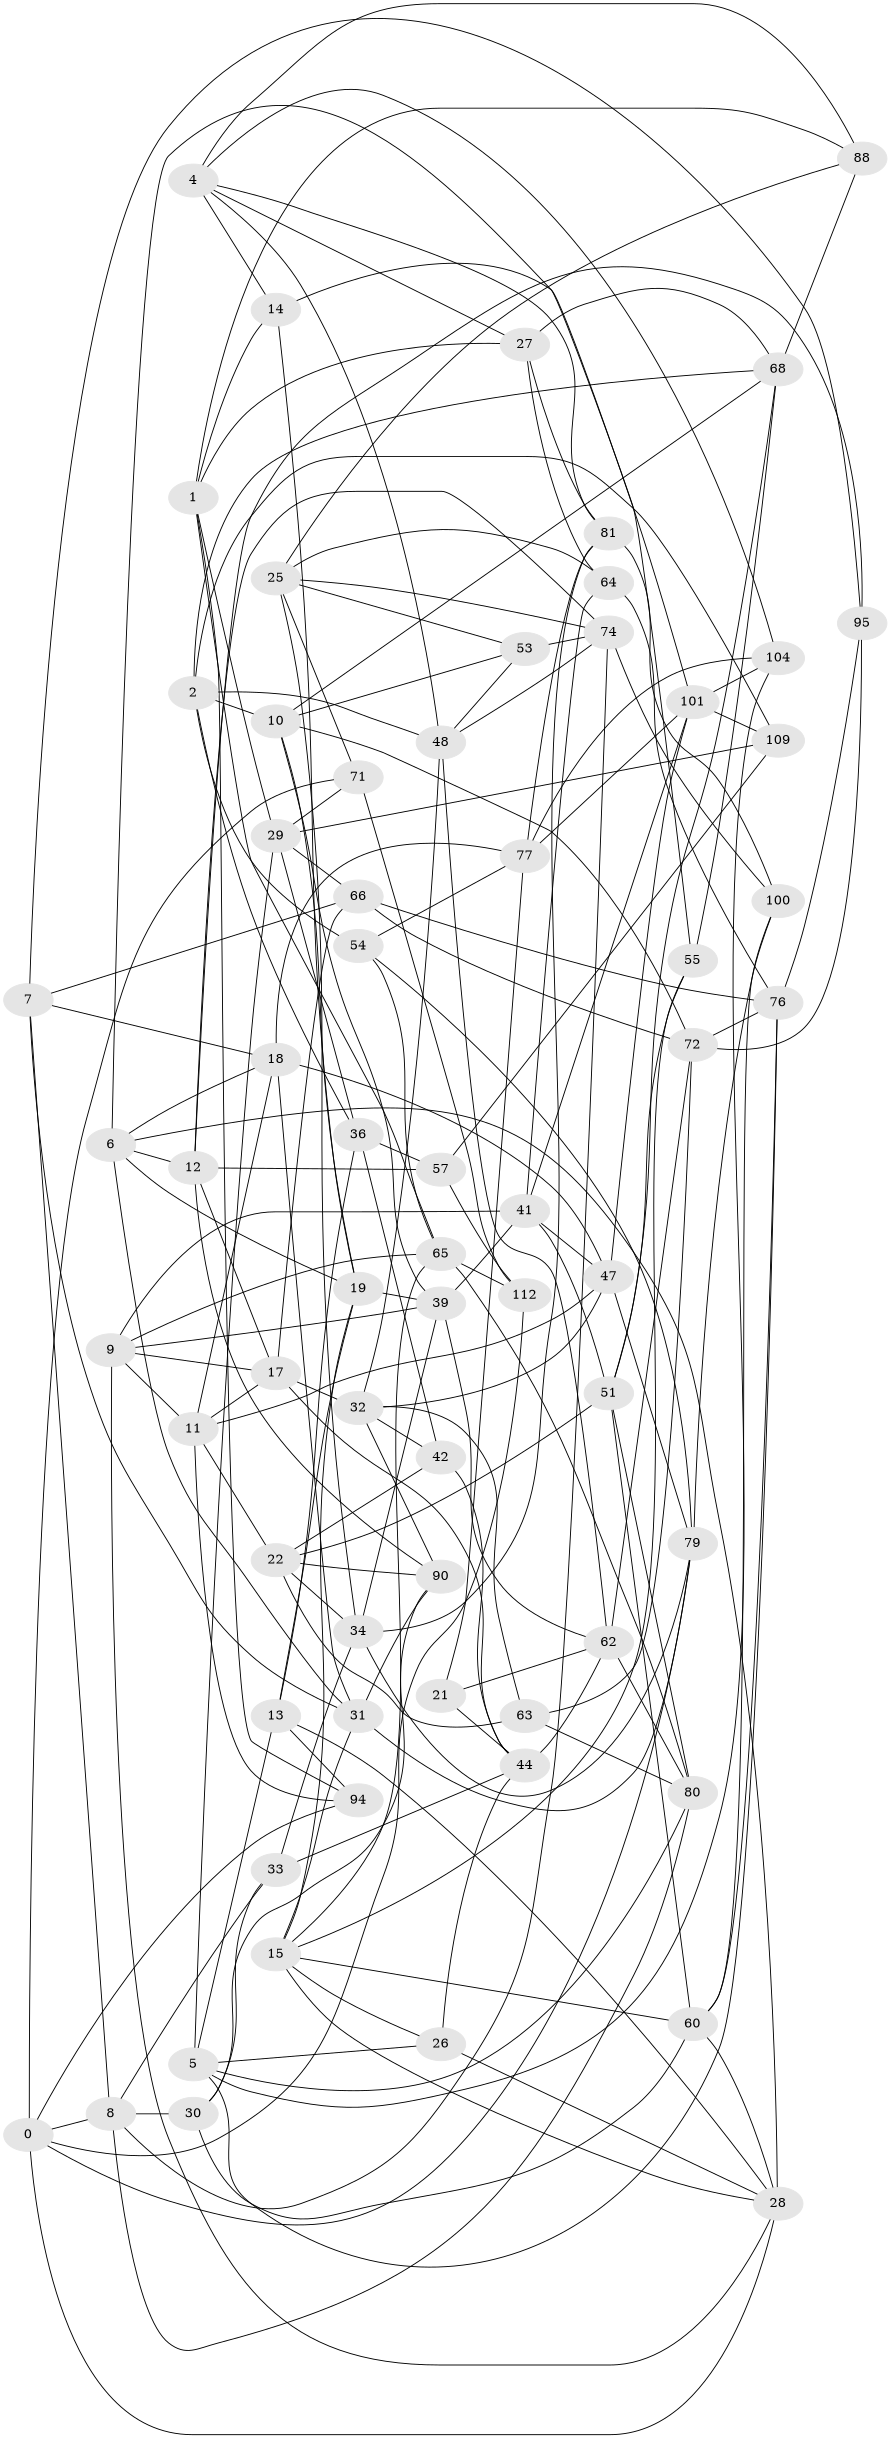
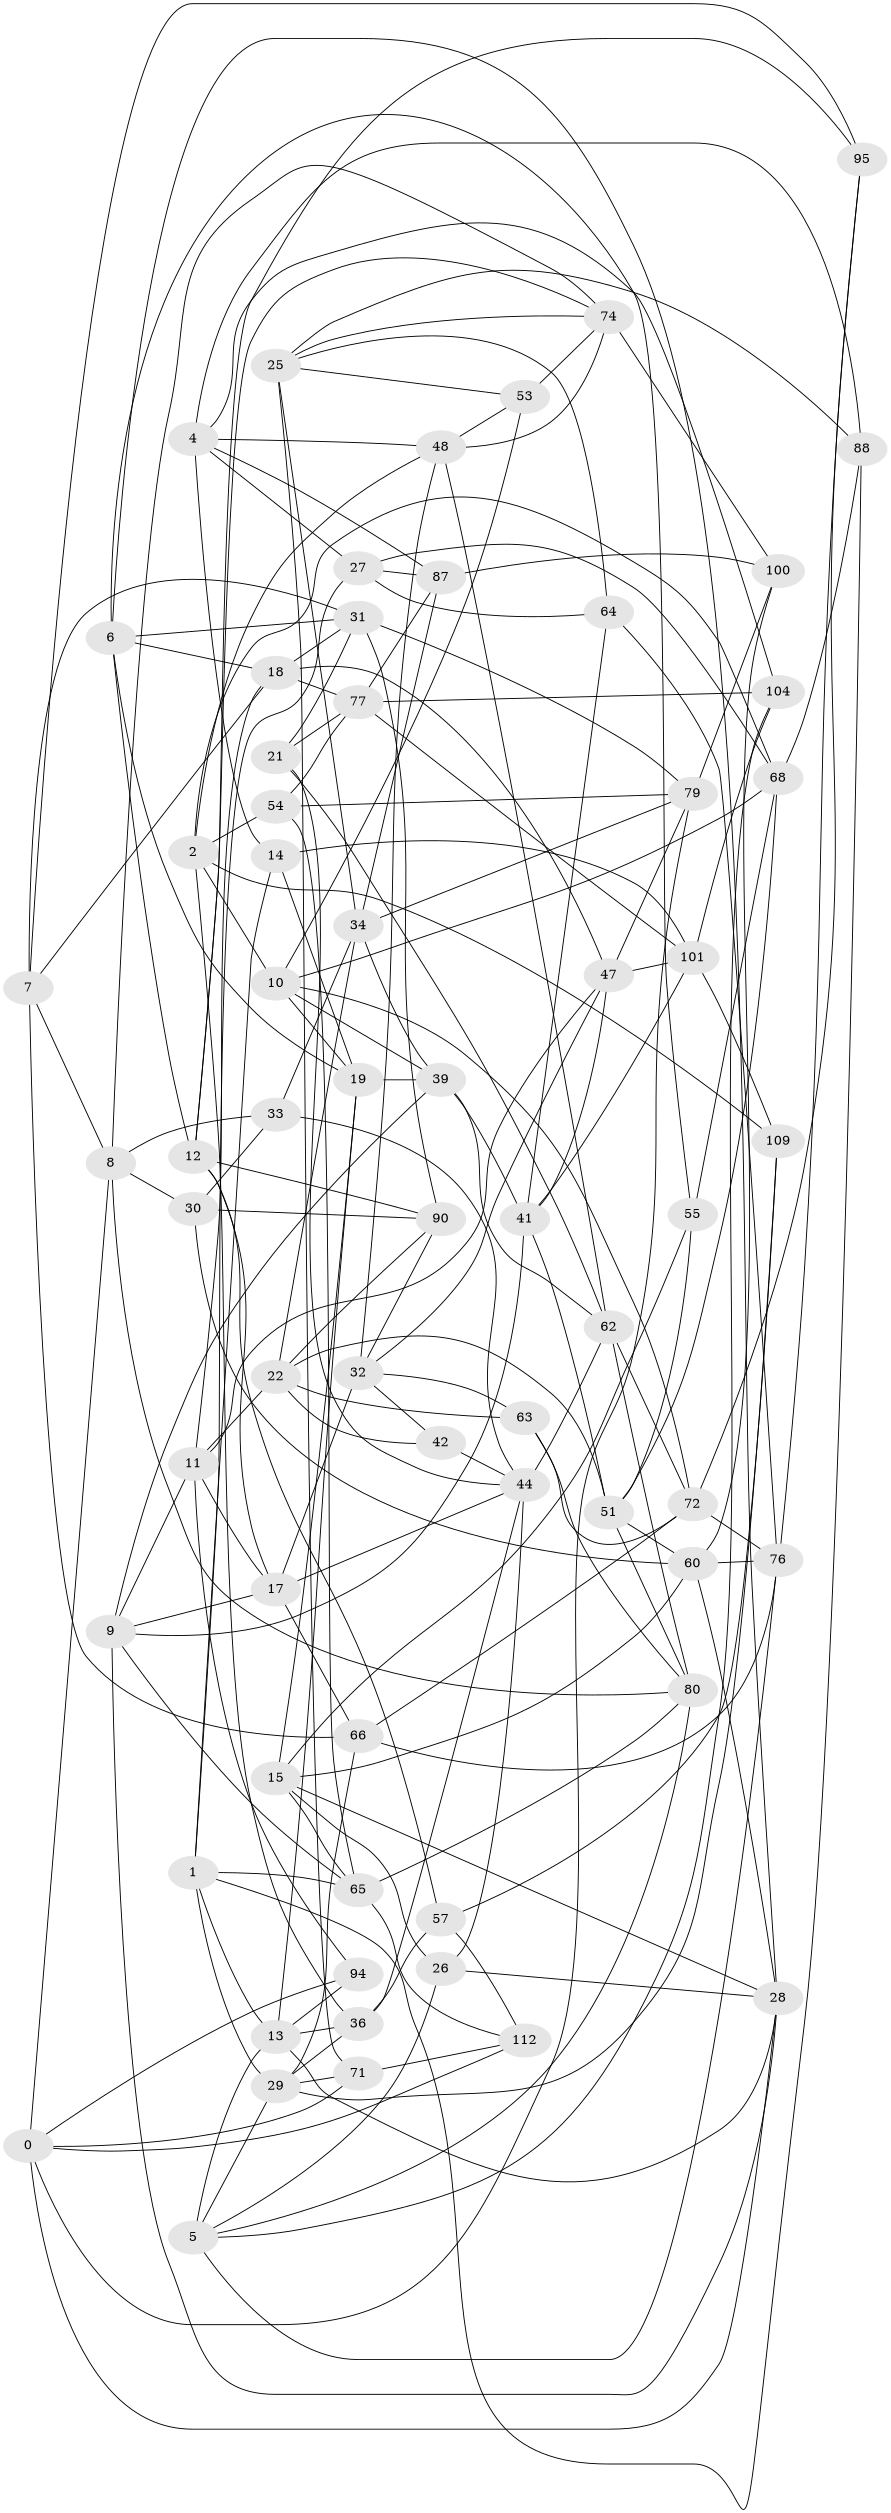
(609, 534) -> (441, 578)
(225, 1178) -> (226, 1958)
(398, 1289) -> (449, 1771)
(320, 1825) -> (318, 698)
